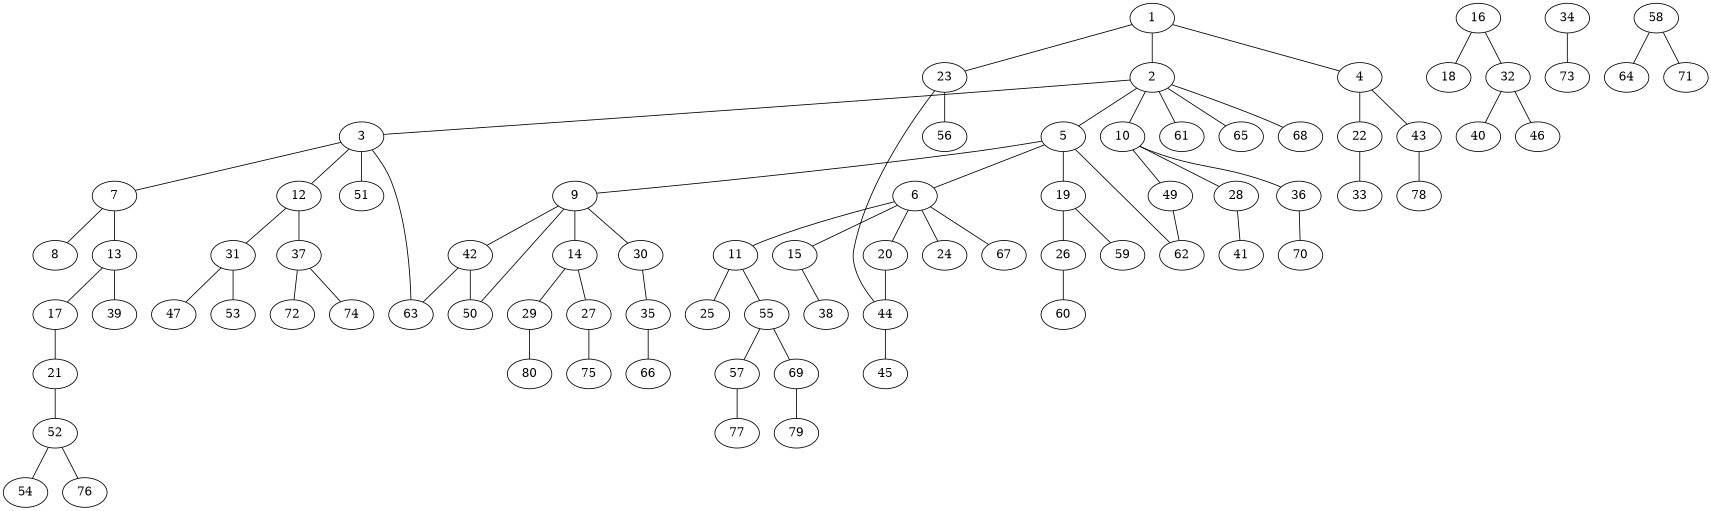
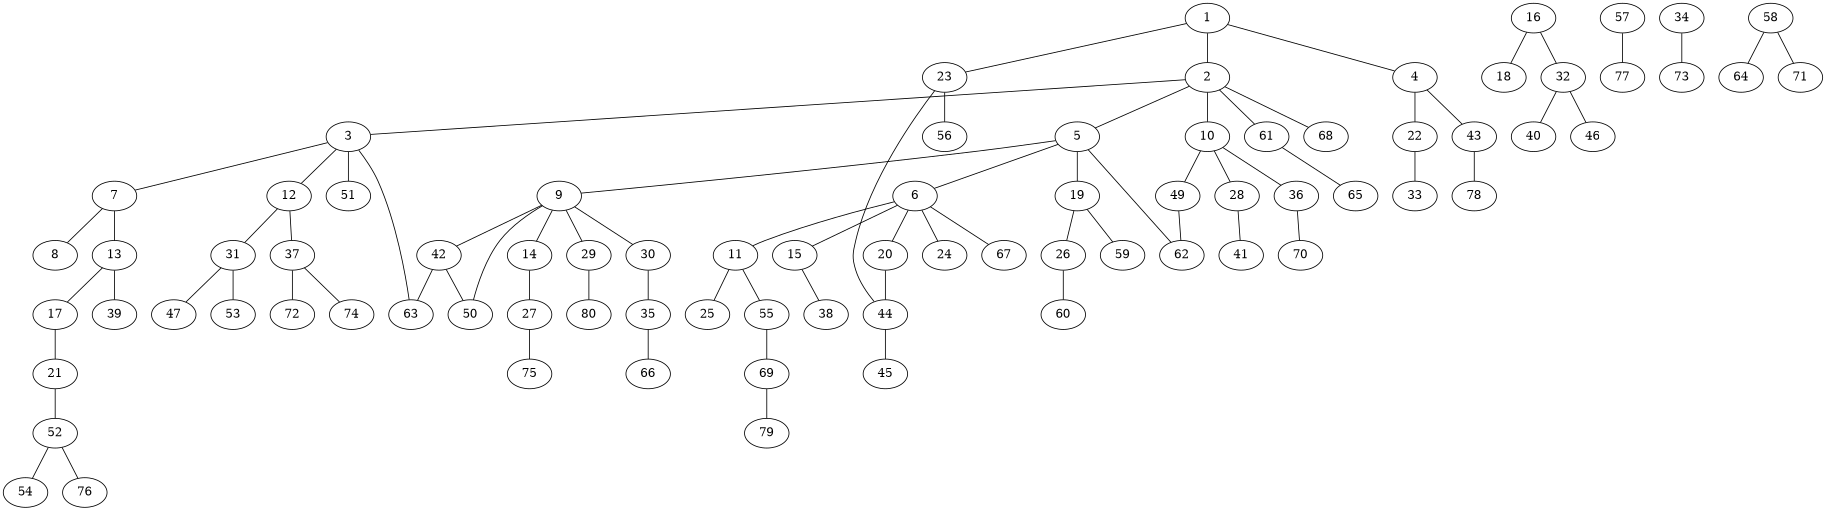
(1197, 107) -> (1311, 166)
(552, 285) -> (574, 226)
(752, 344) -> none
